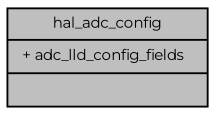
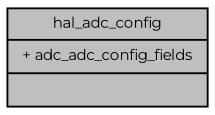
(104, 56) -> (108, 56)
